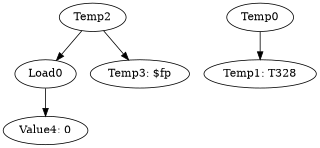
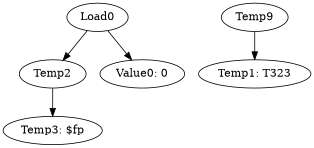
(260, 17) -> (255, 17)
(72, 43) -> (78, 43)
(260, 74) -> (255, 74)
(46, 130) -> (142, 74)
